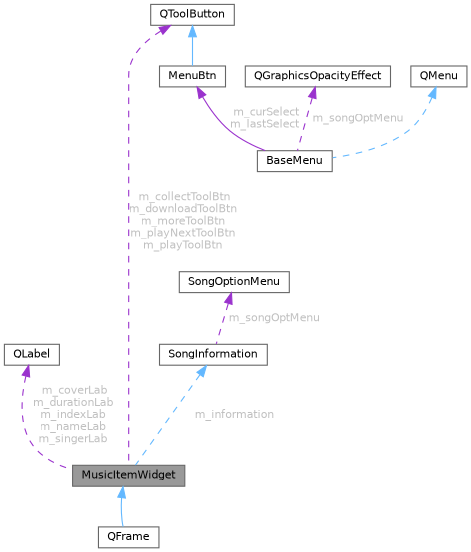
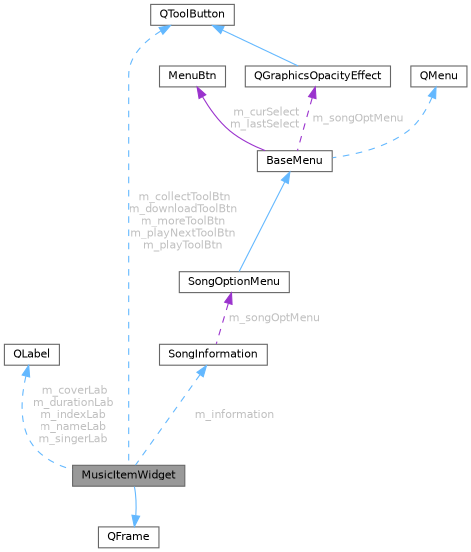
(193, 51) -> (260, 48)
none -> (262, 227)
(129, 242) -> (129, 242)
(27, 435) -> (27, 435)
(121, 512) -> (136, 501)
